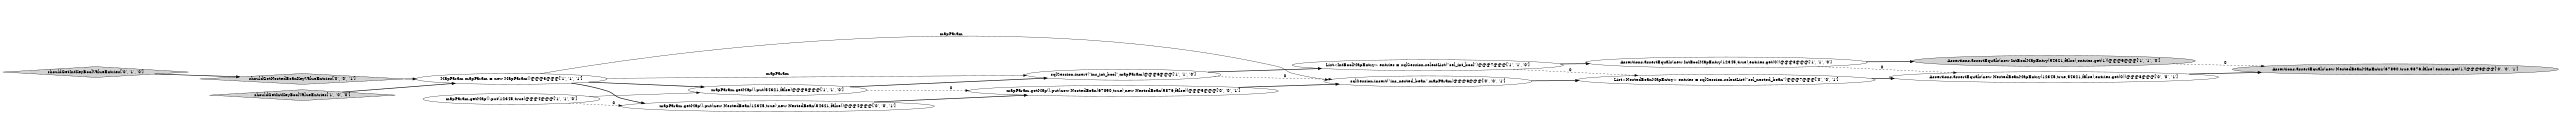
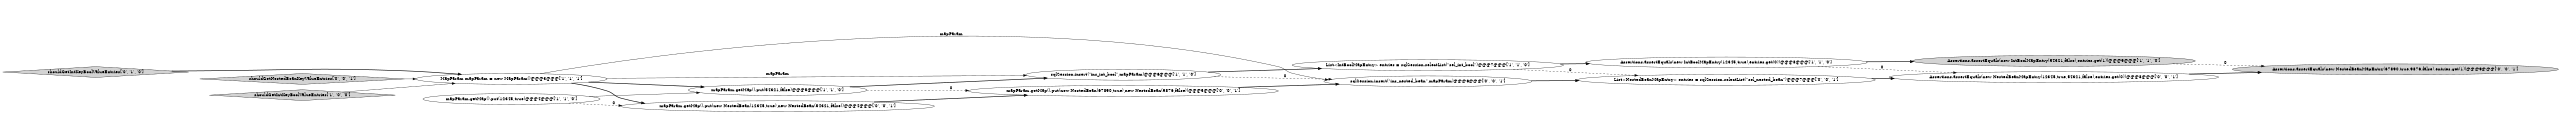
(196, 75) -> (315, 69)
(409, 79) -> (409, 79)
(397, 88) -> (397, 88)
